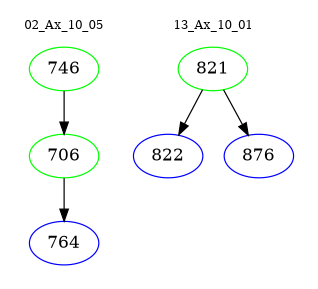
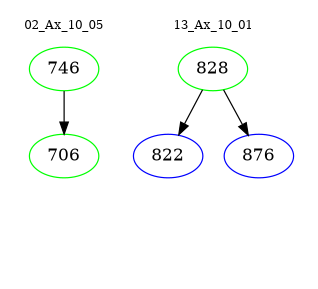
(213, 69) -> (213, 69)
(64, 243) -> none
